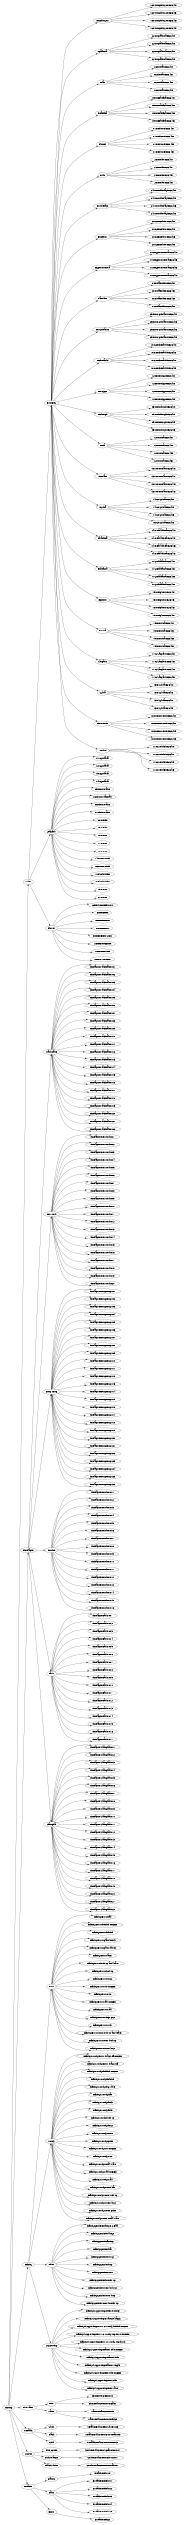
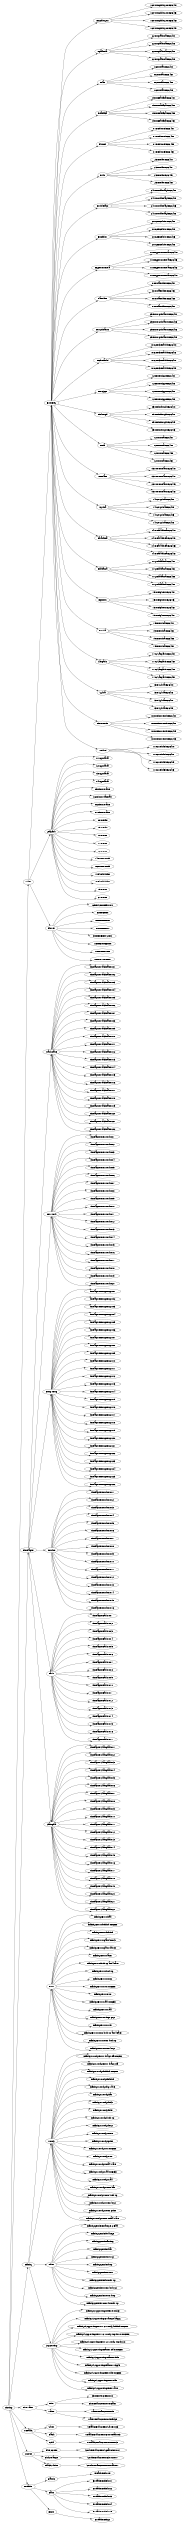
(163, 523) -> (163, 523)
